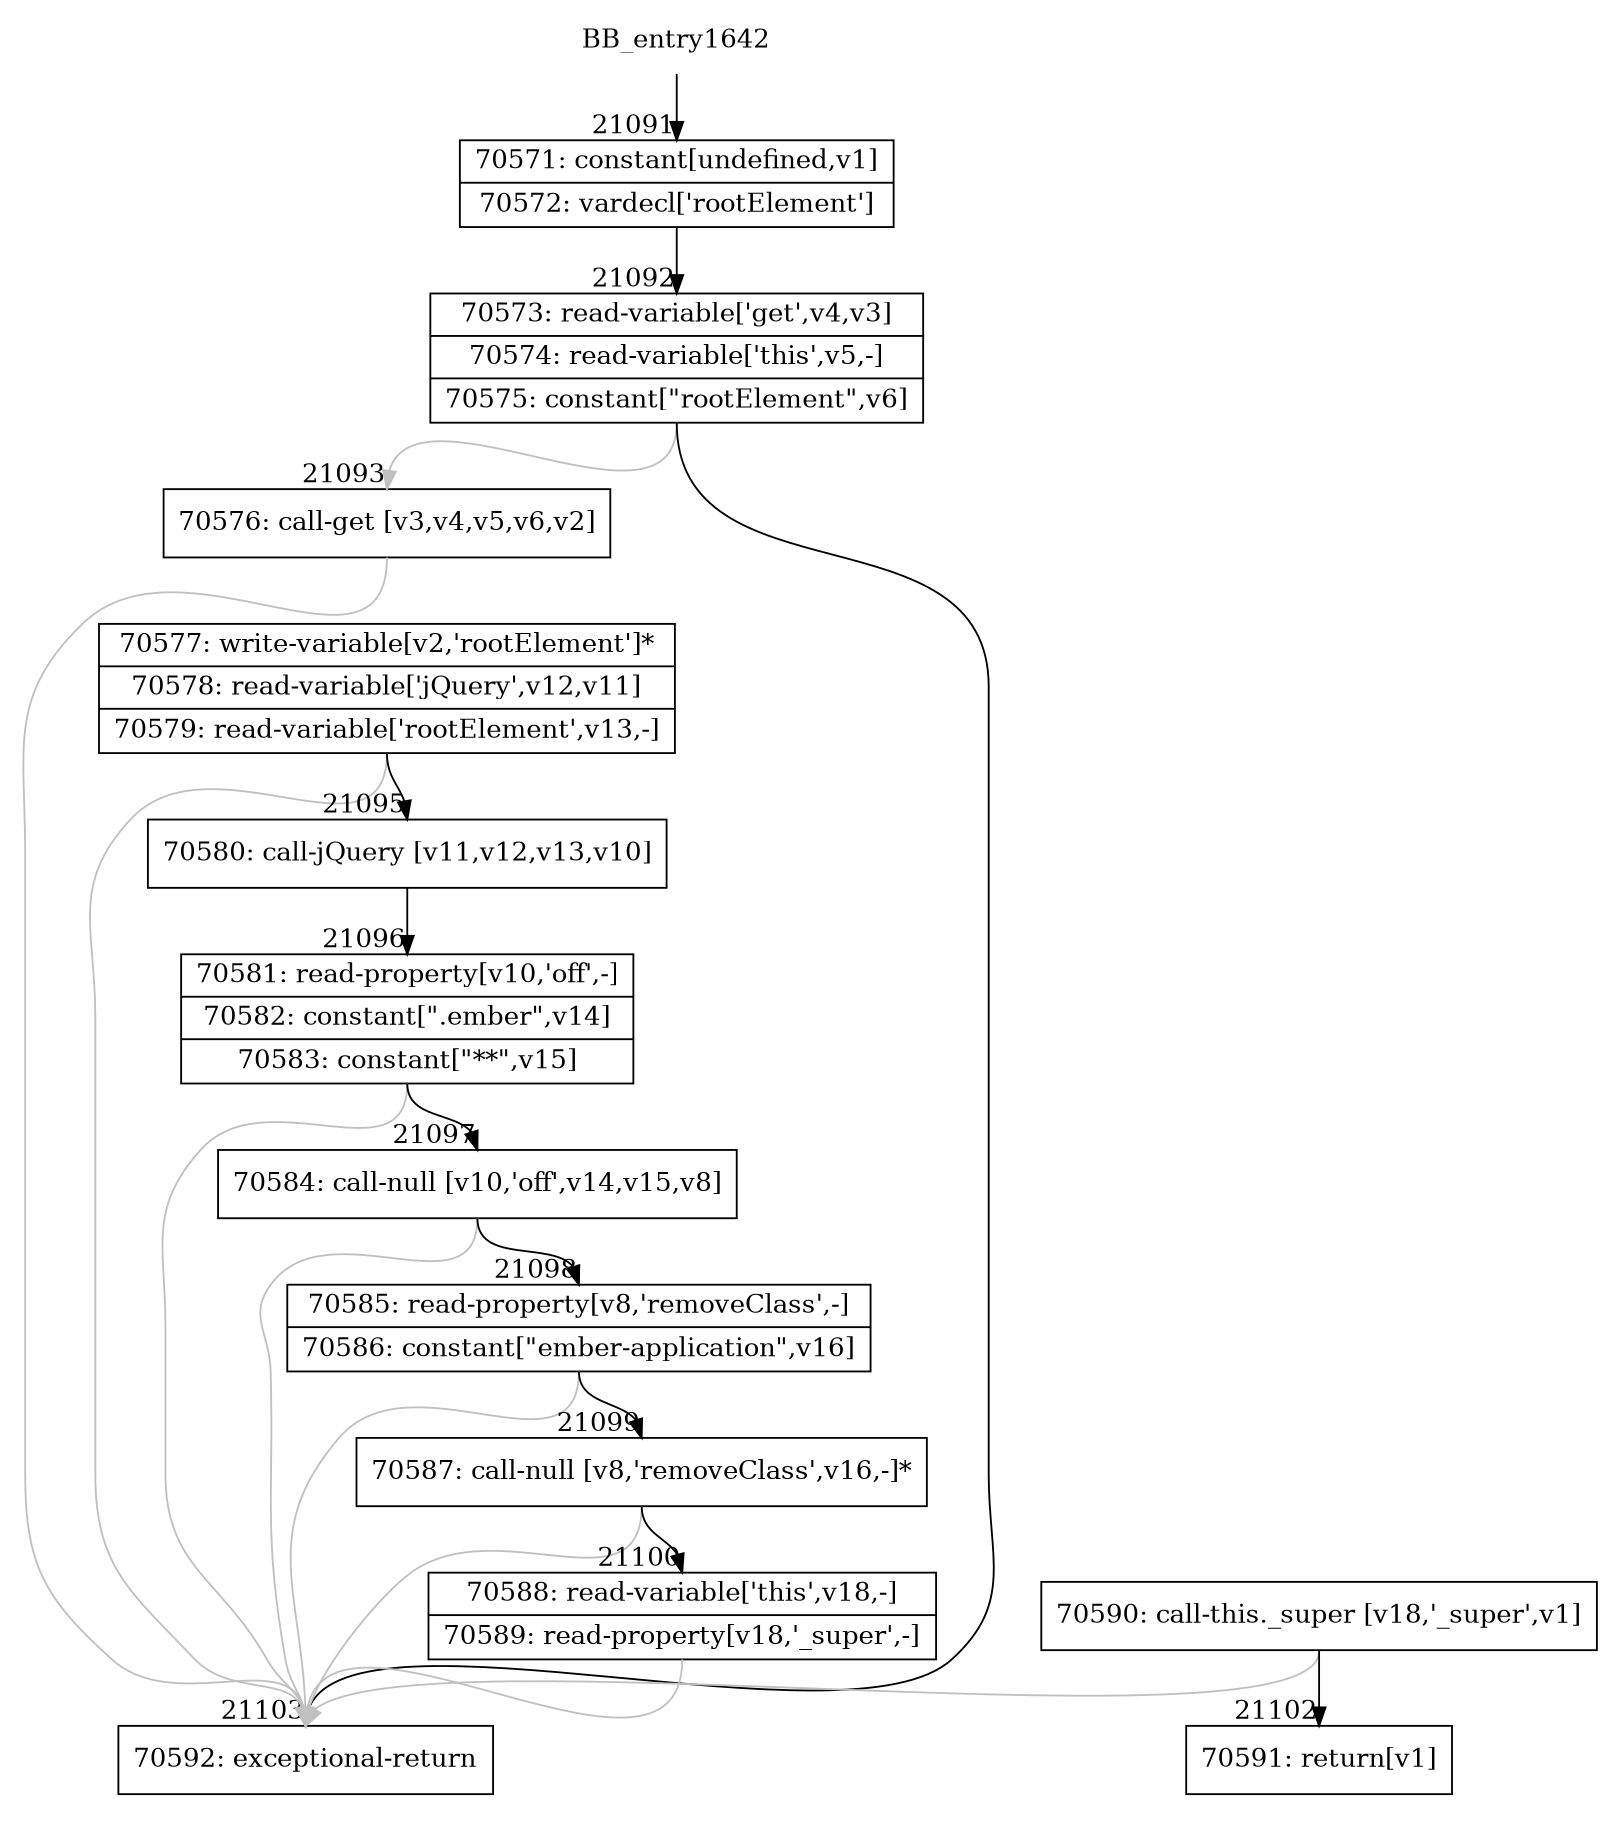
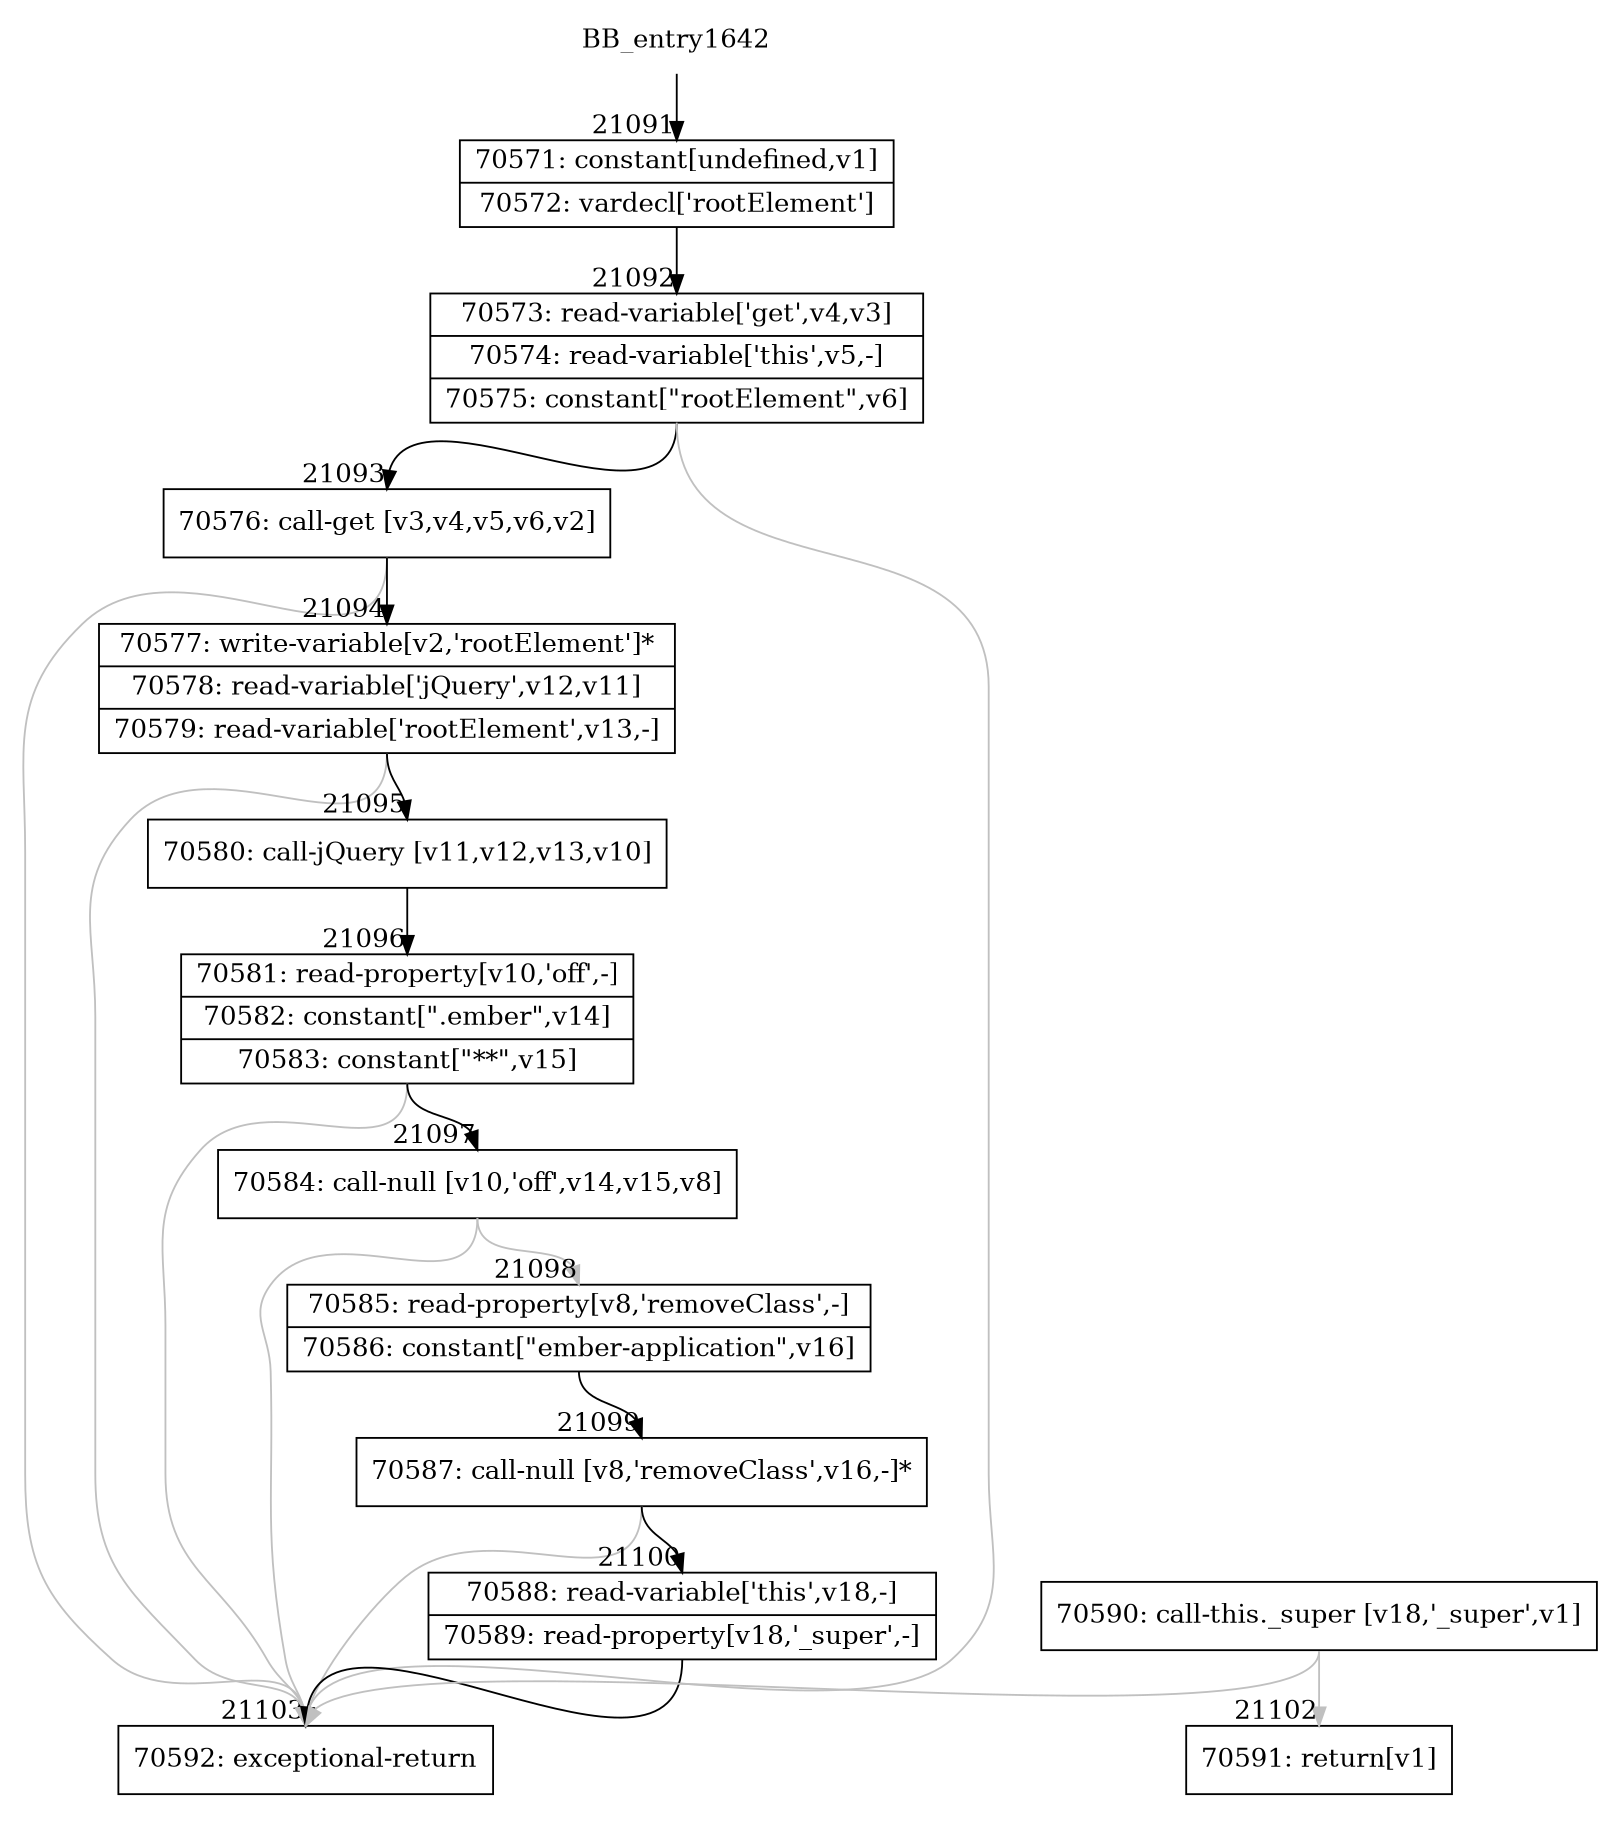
(541, 458) -> (541, 458)
none -> (387, 581)
(518, 1250) -> (518, 1250)
(989, 1287) -> (989, 1287)
(338, 1440) -> none
(1319, 1679) -> (1319, 1679)
(503, 1695) -> (503, 1695)
